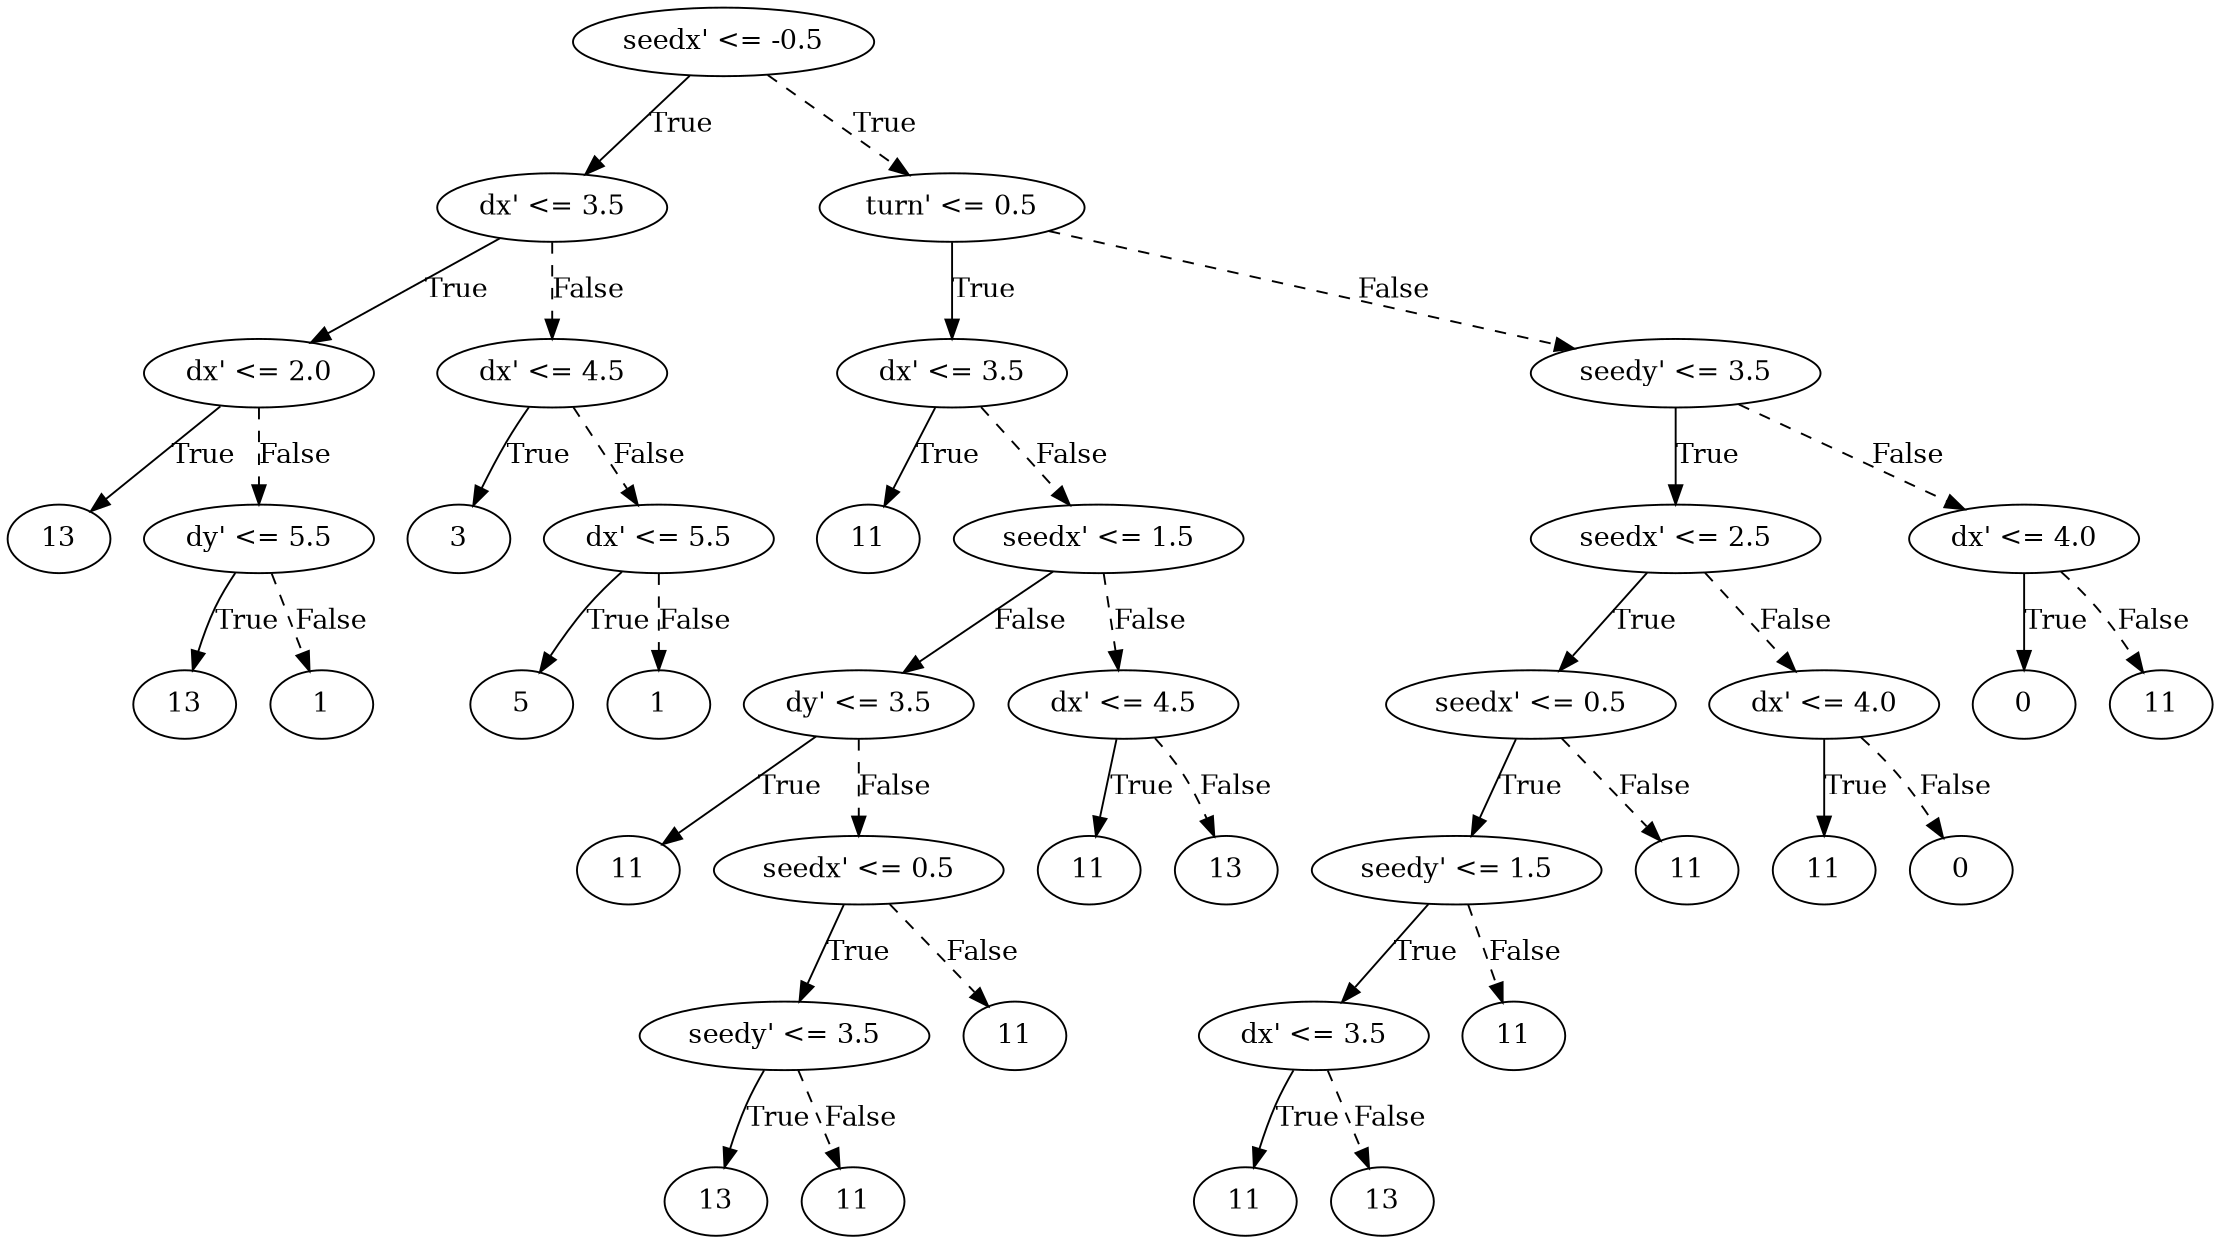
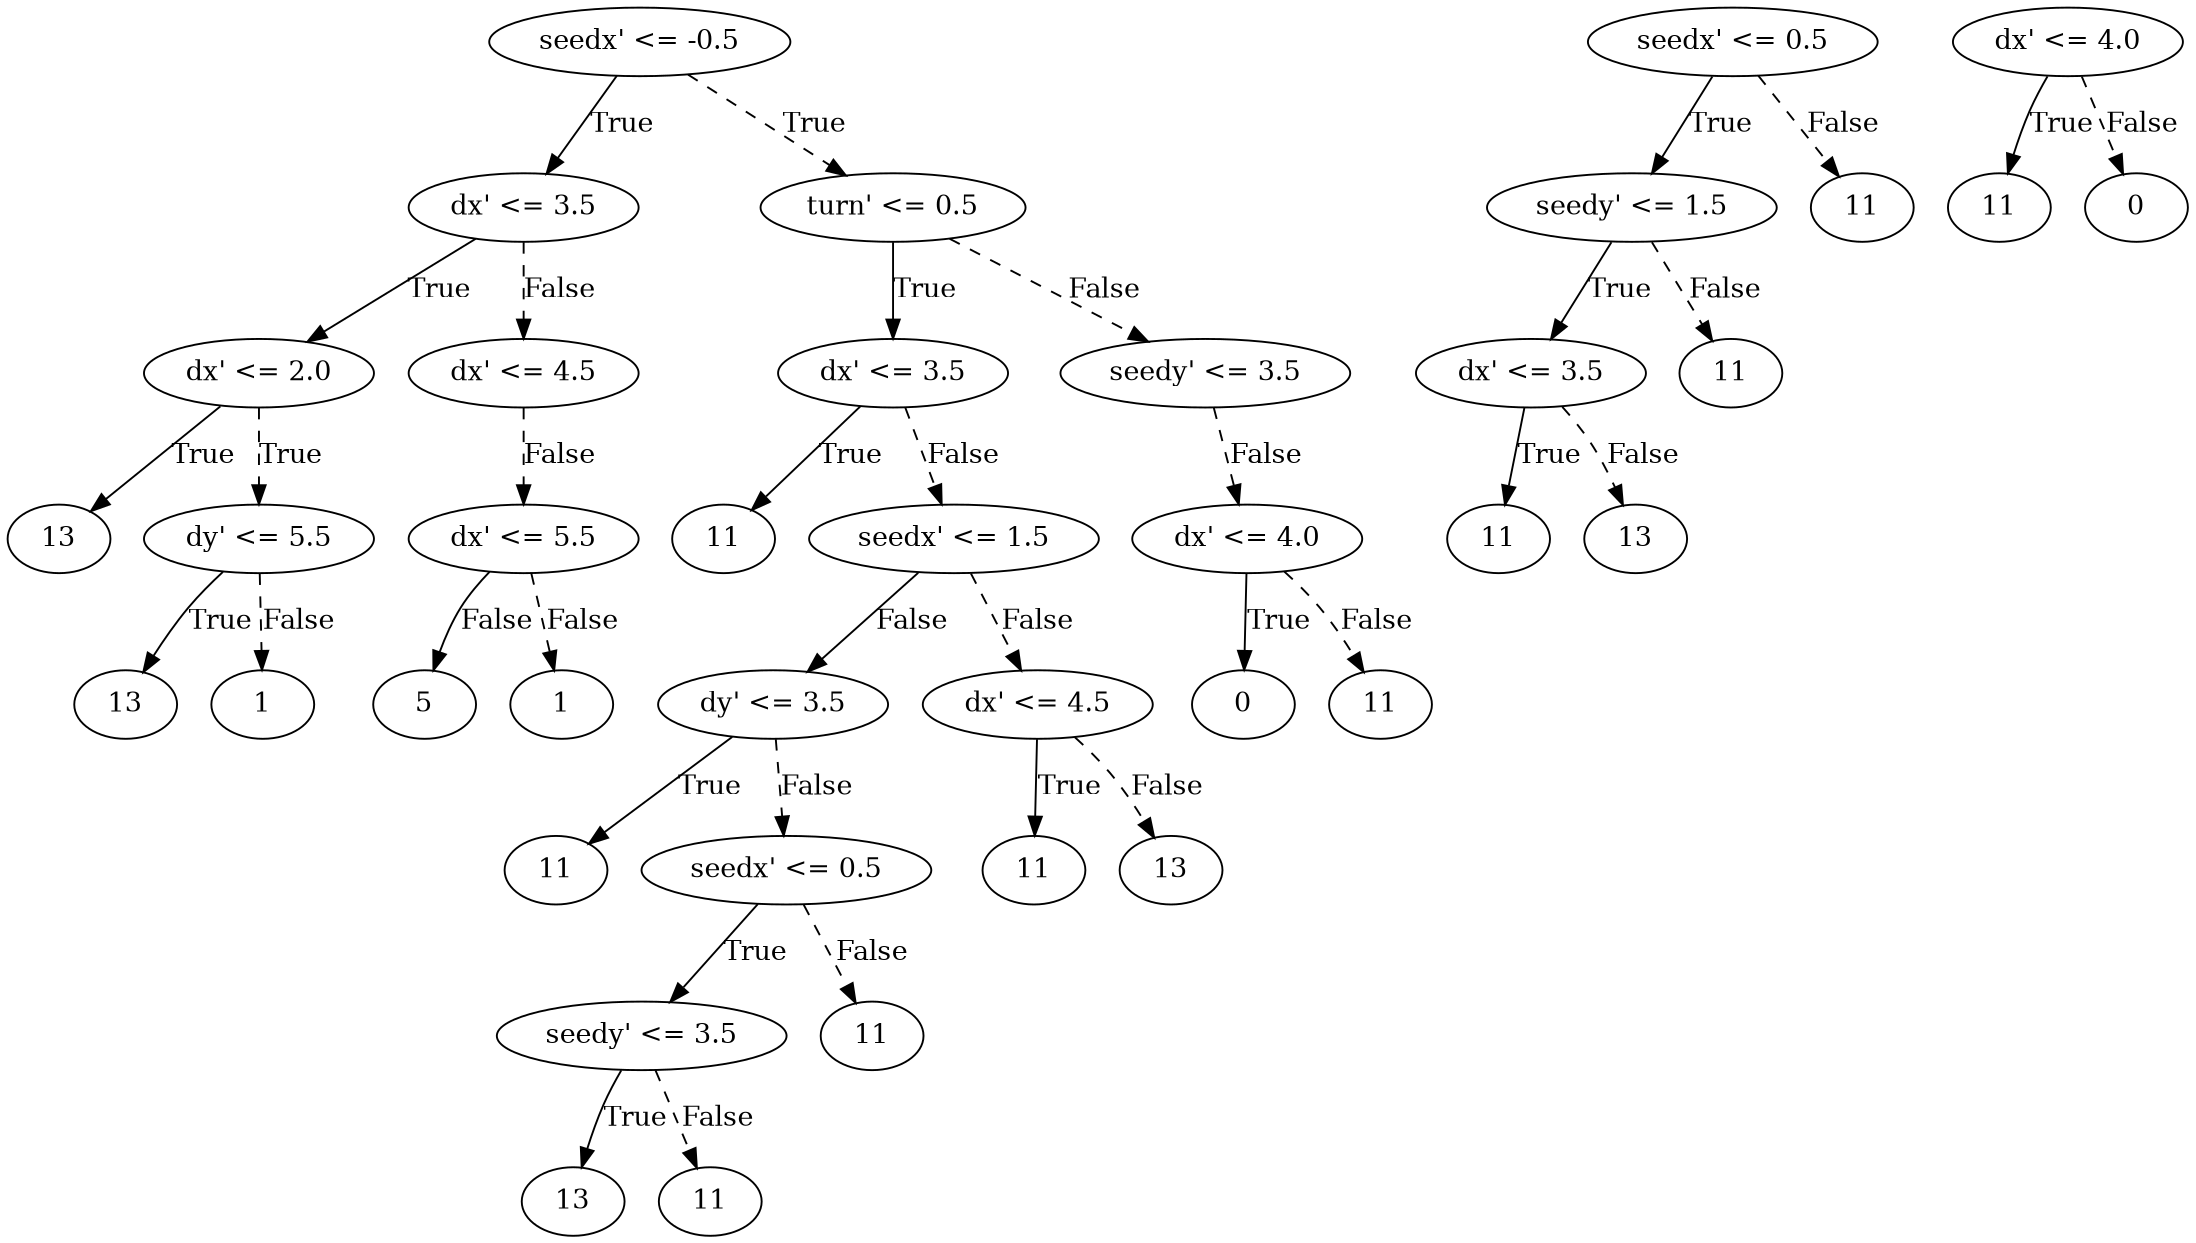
(295, 456) -> (291, 456)
(459, 539) -> none
(1676, 539) -> none
(619, 622) -> (497, 622)
